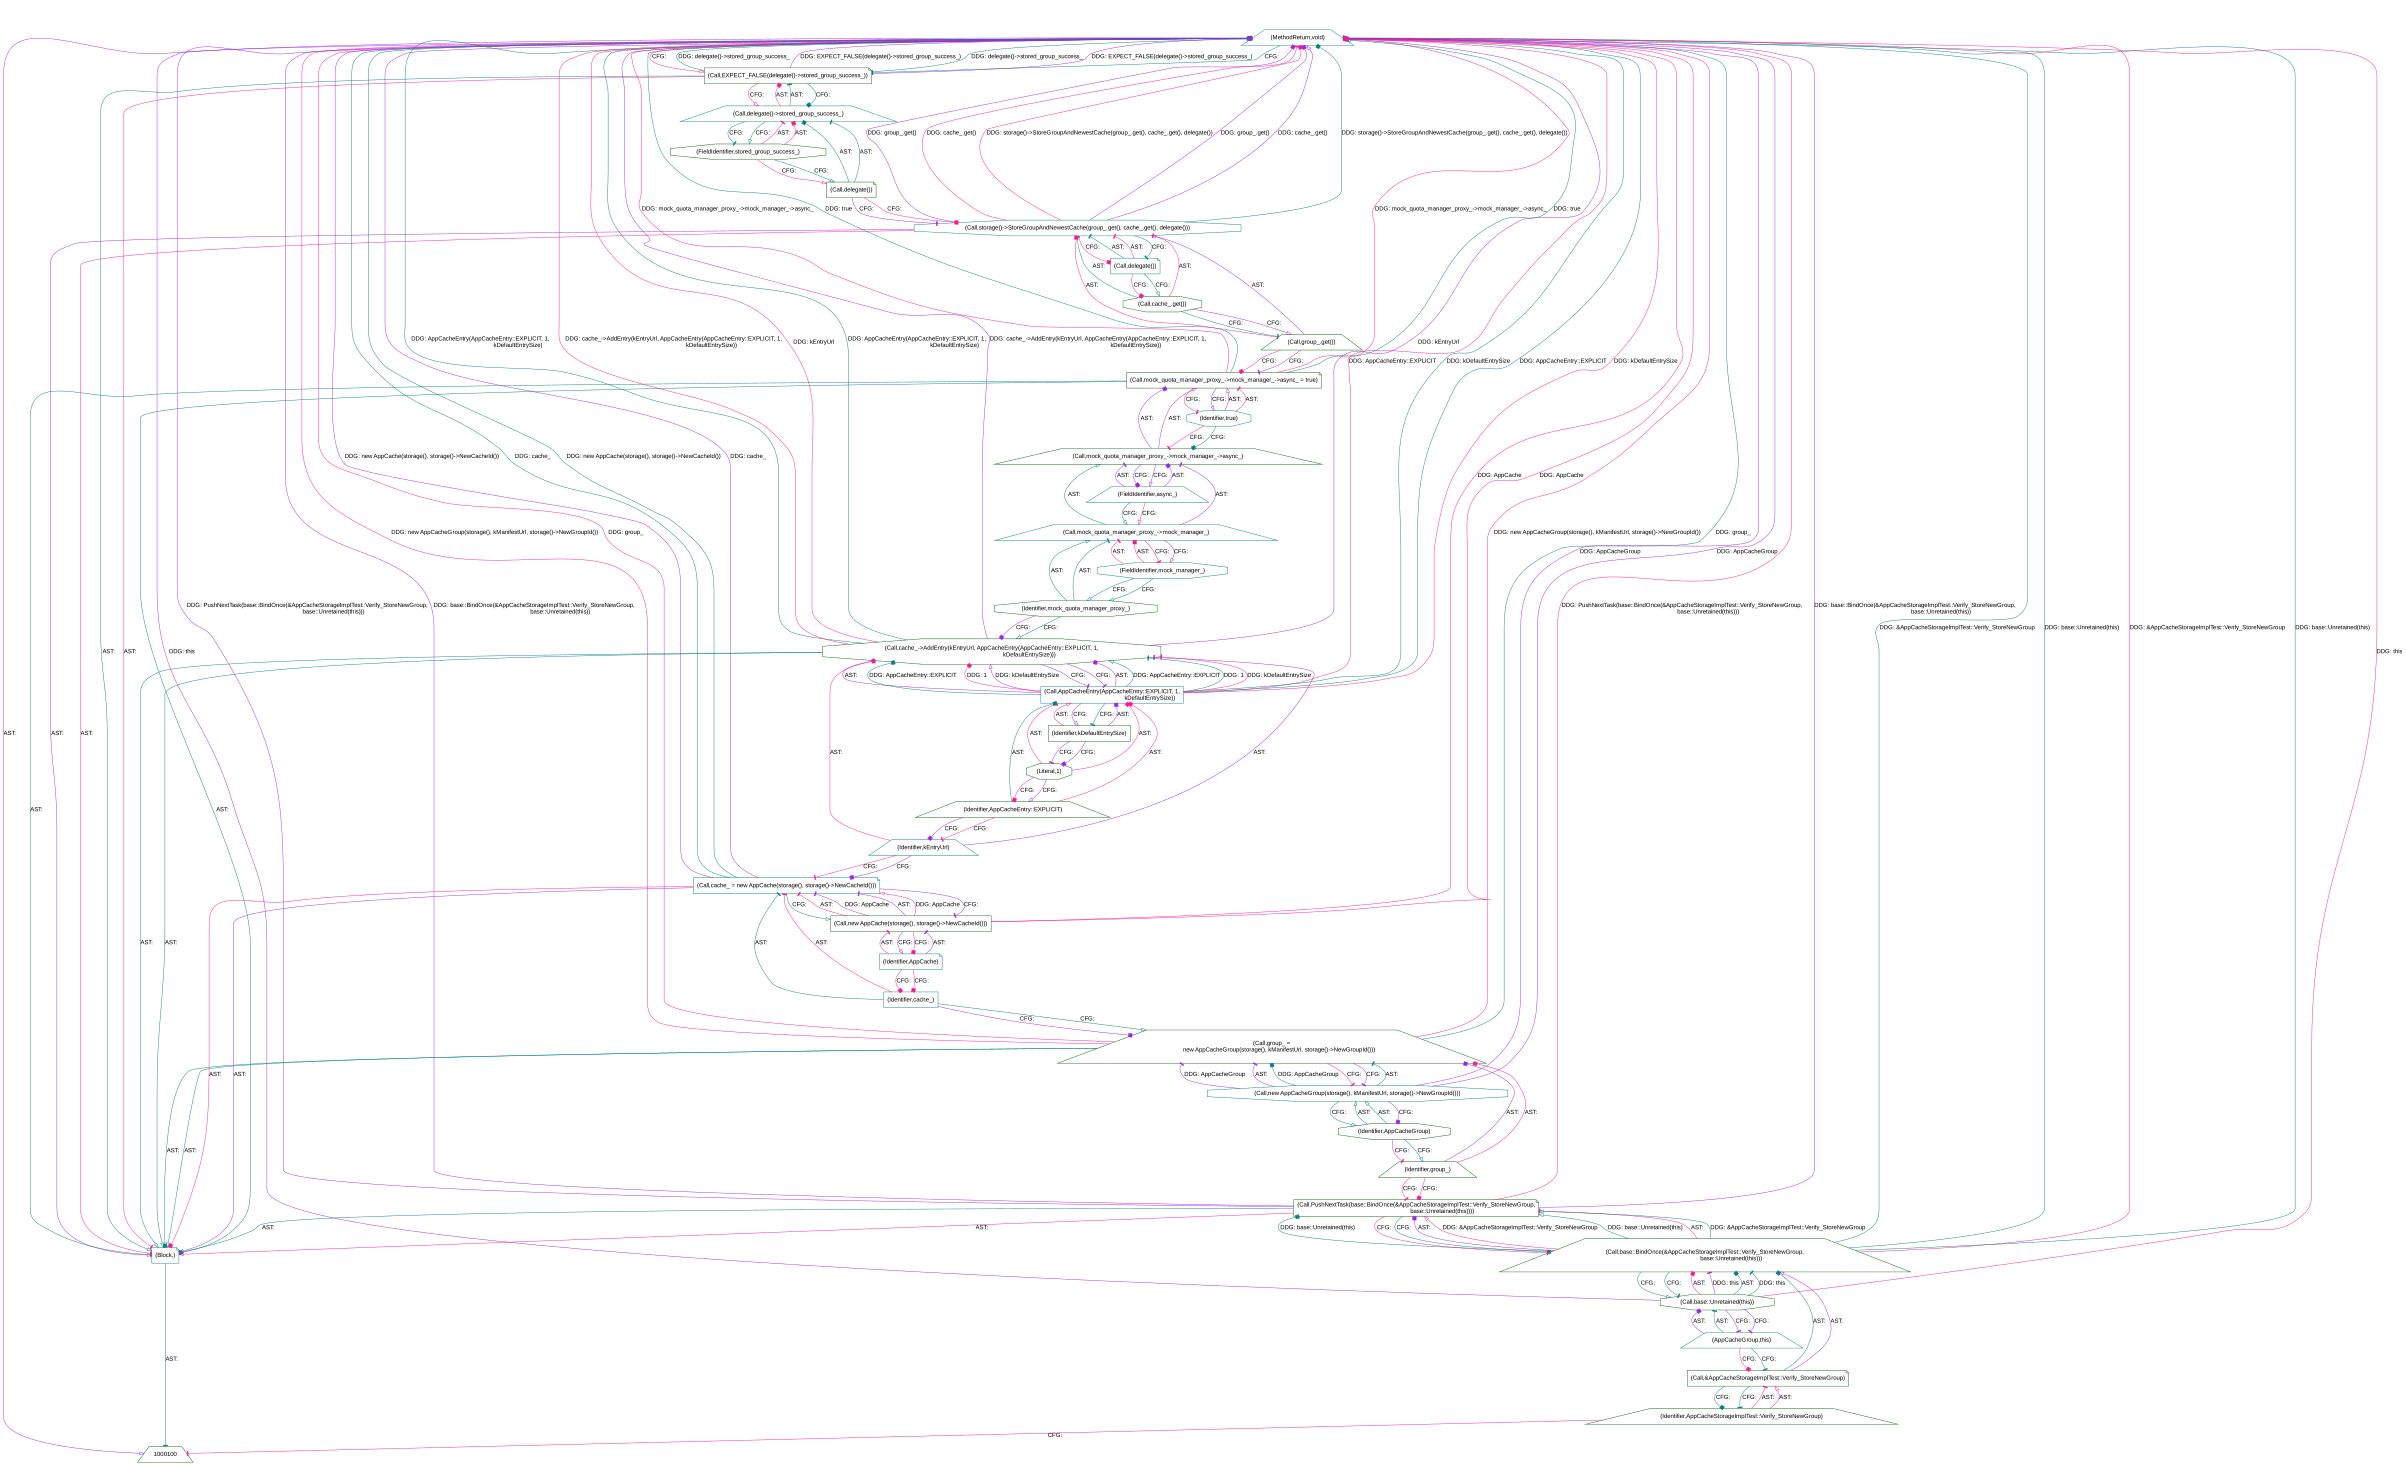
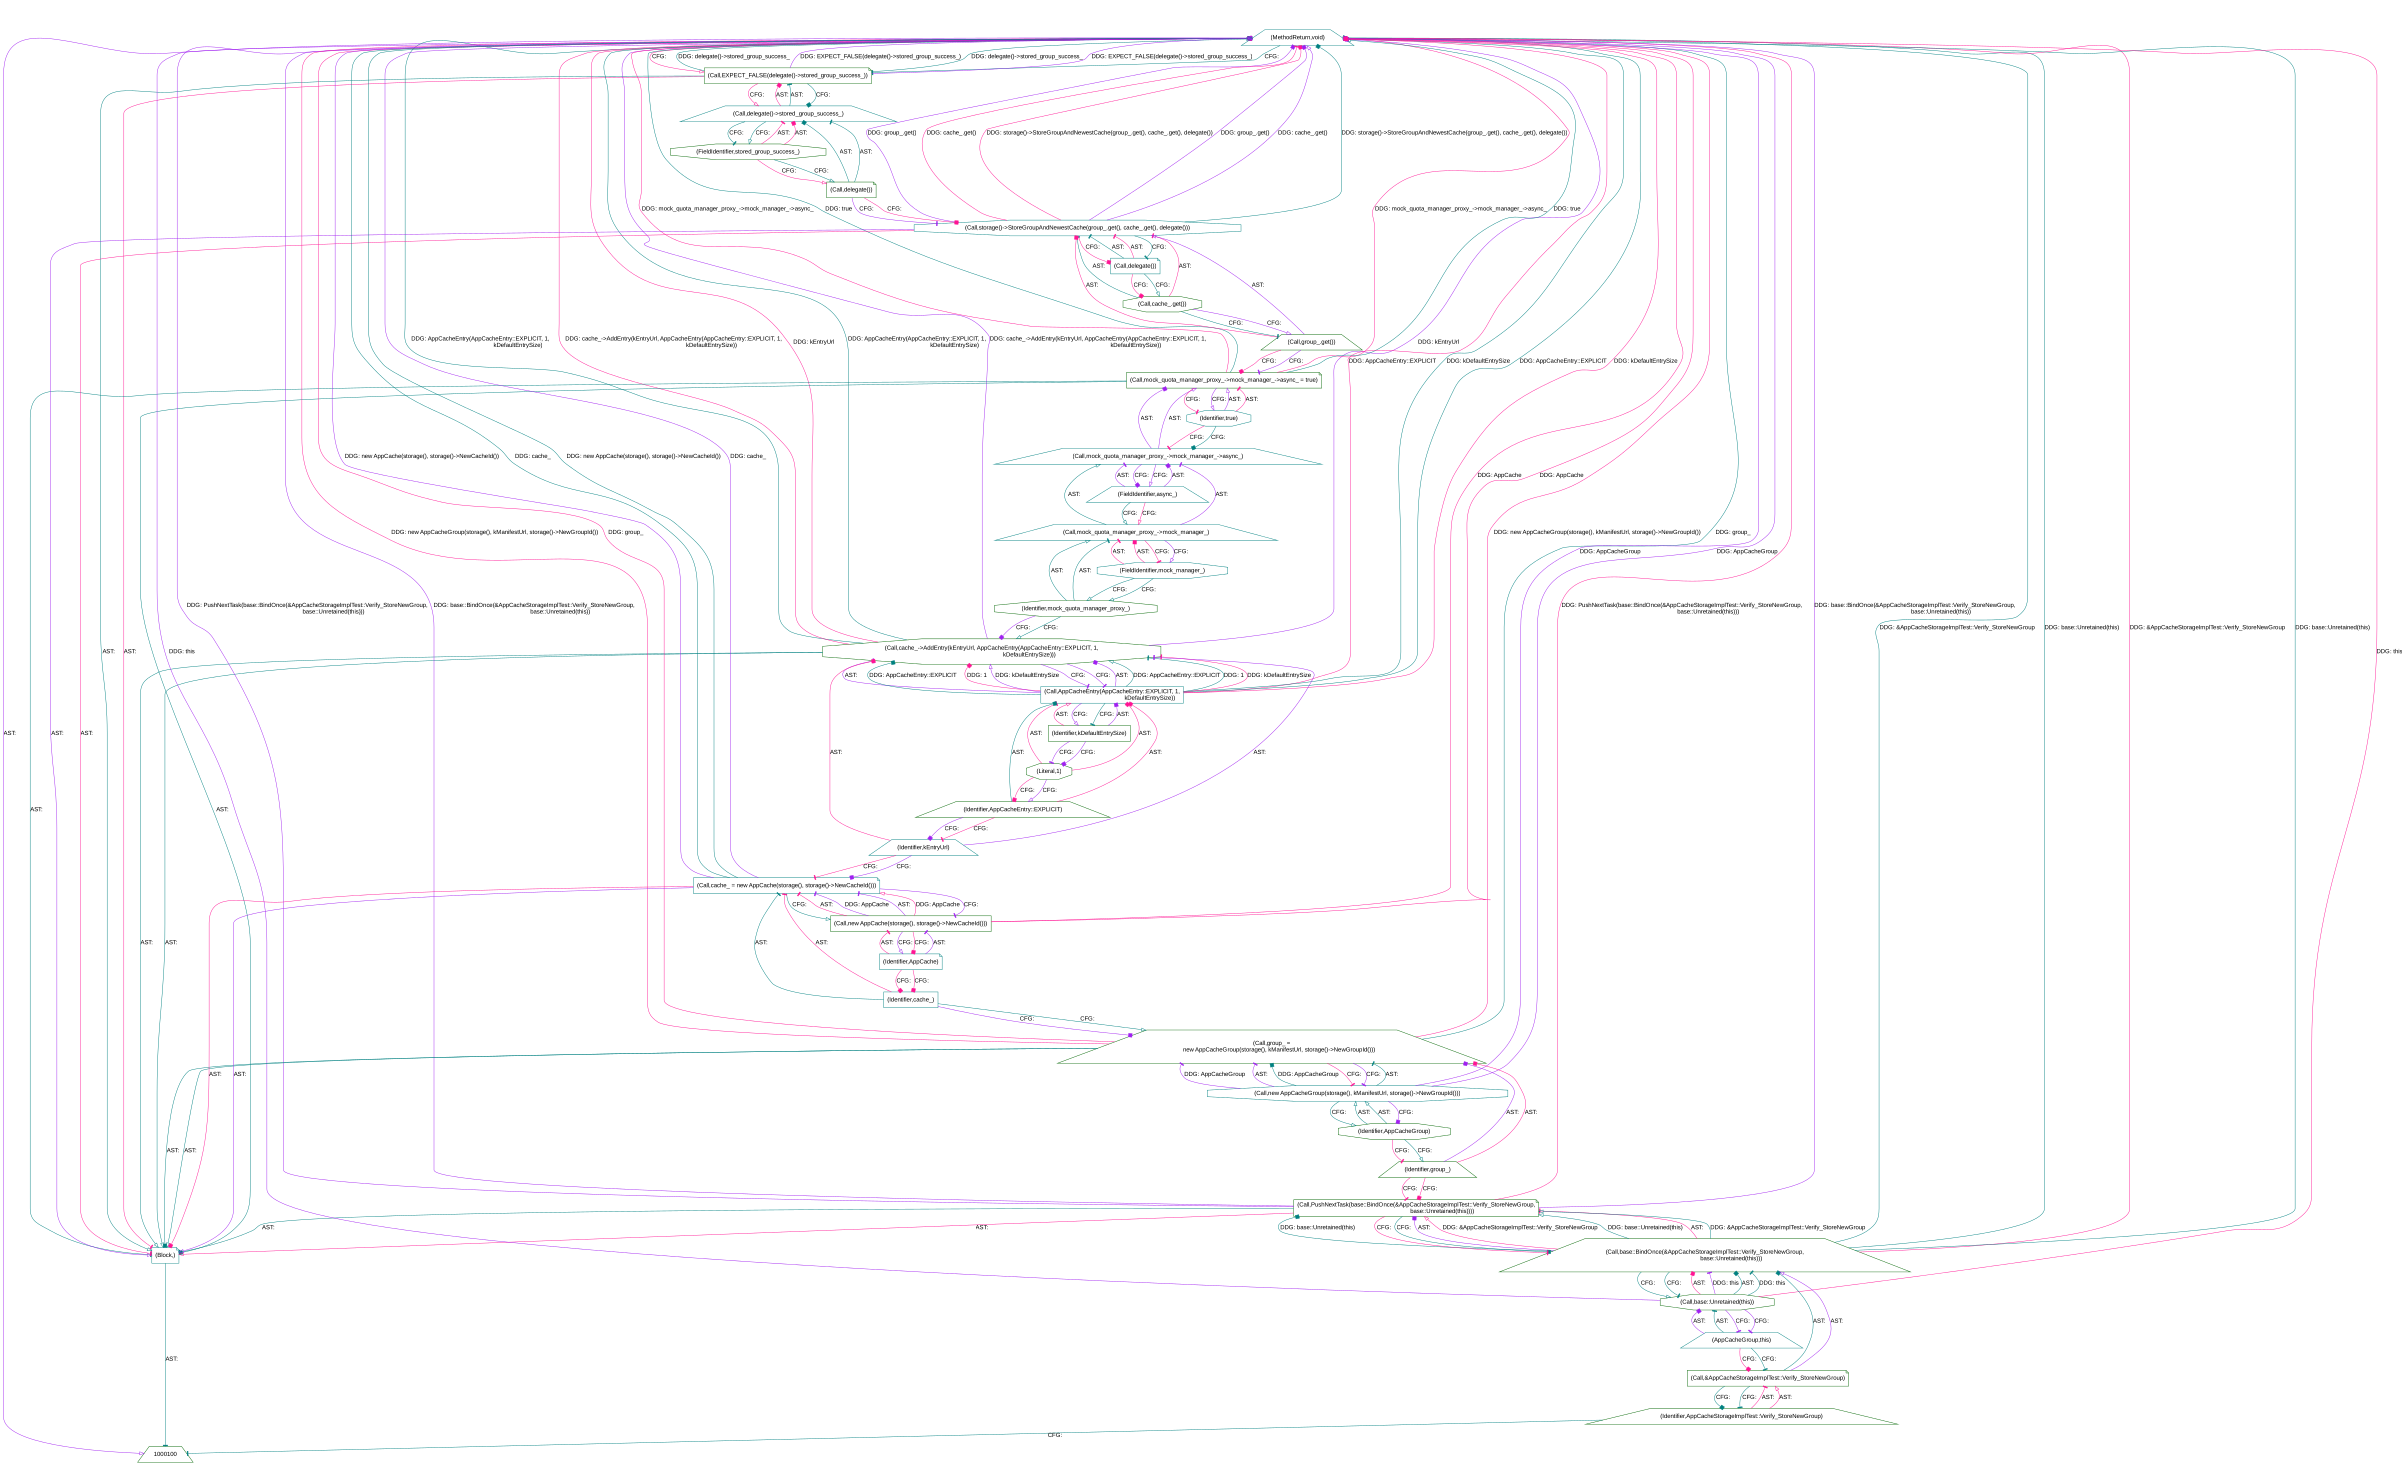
(1158, 456) -> (1158, 456)
(896, 1437) -> (896, 1437)
